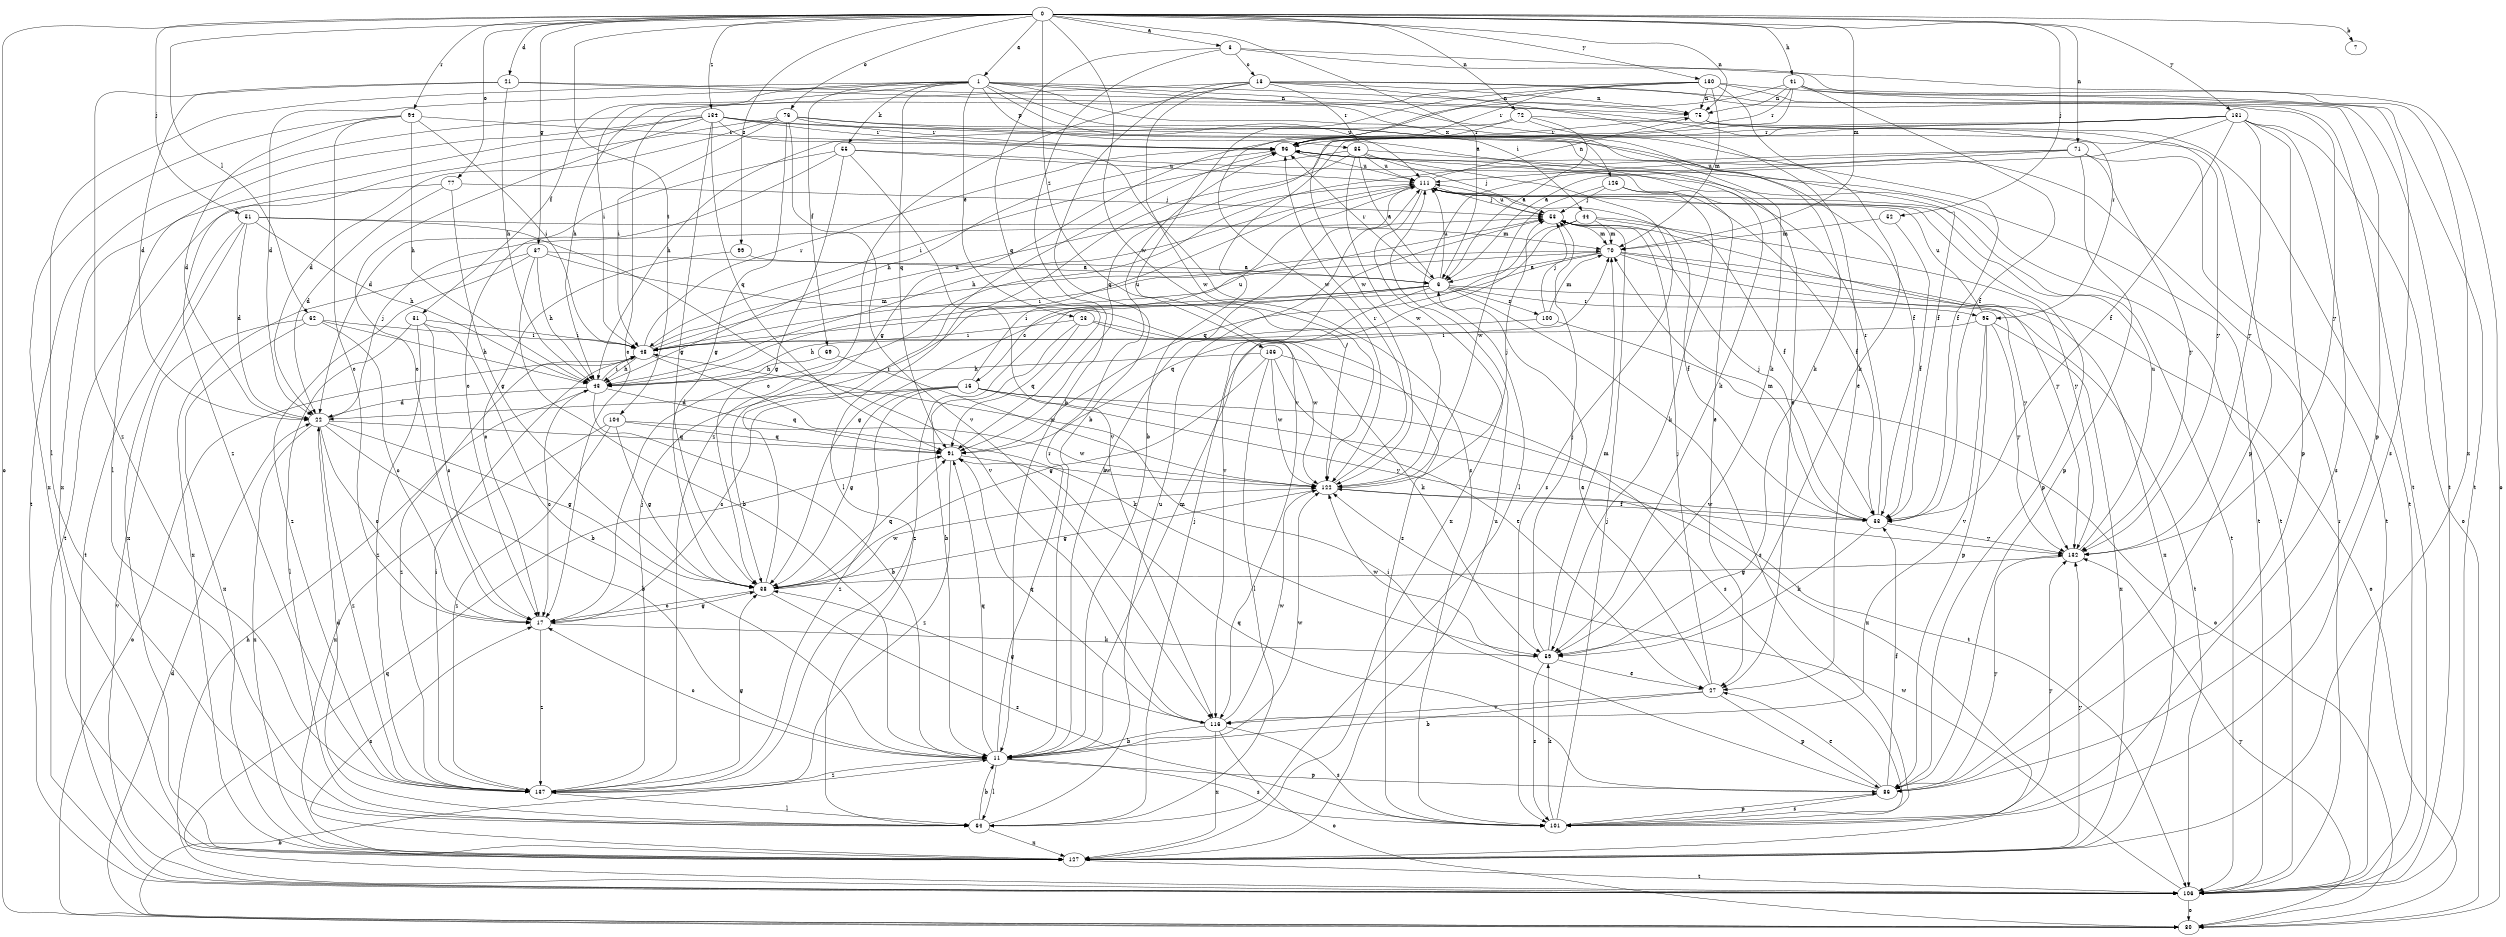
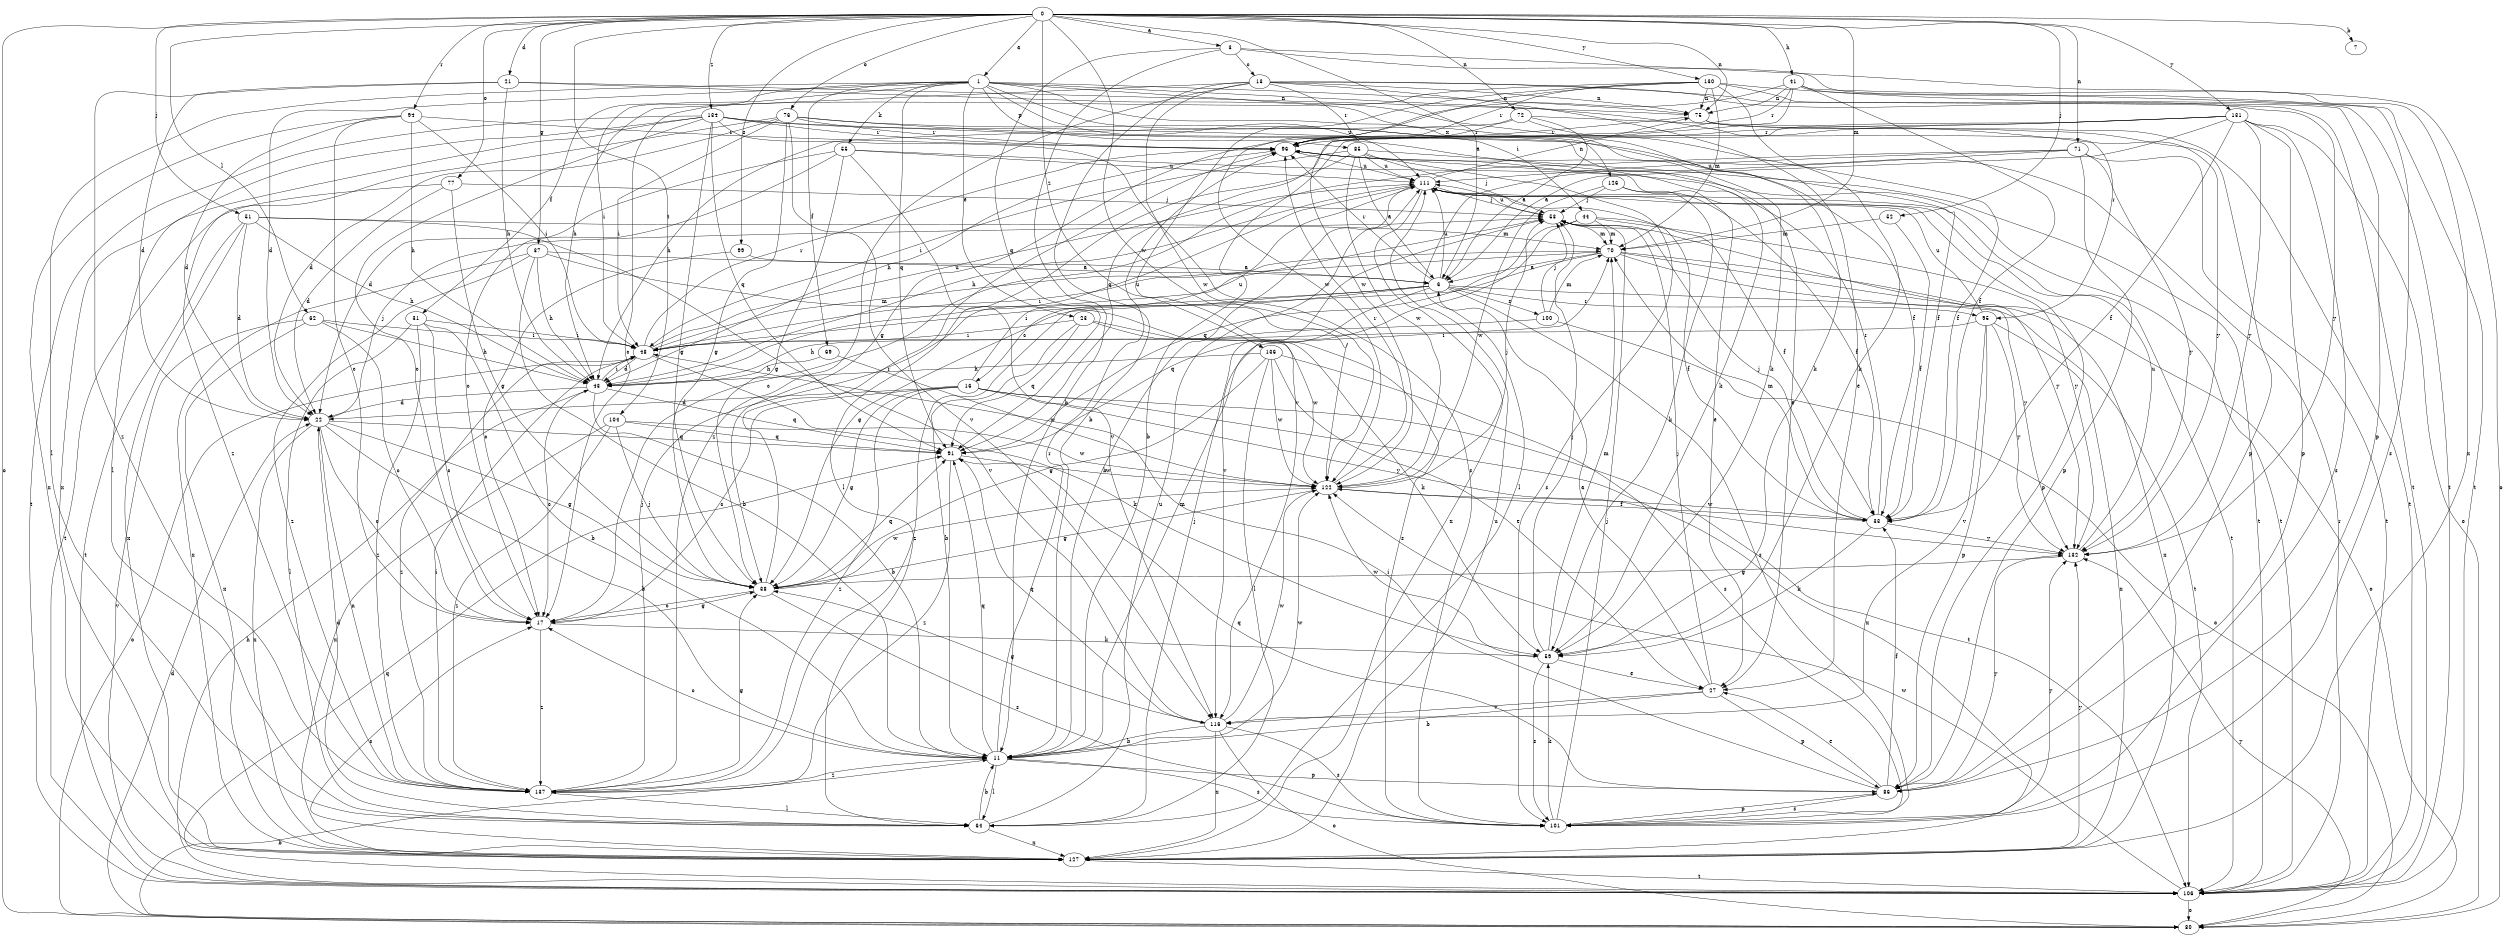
(626, 369) -> (626, 369)
(650, 505) -> (650, 505)
(354, 606) -> (354, 606)
